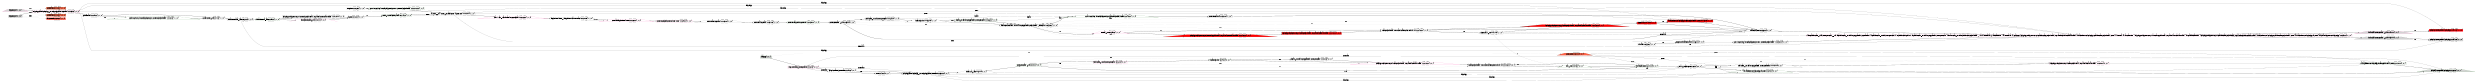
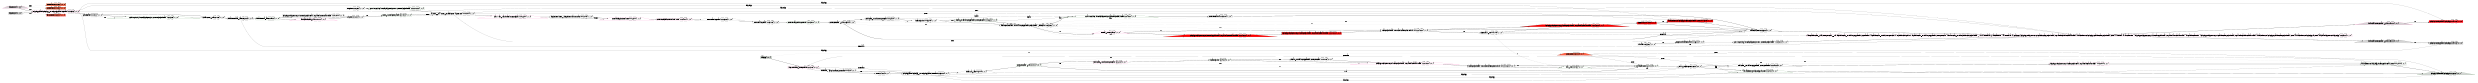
(34, 16) -> (33, 10)
